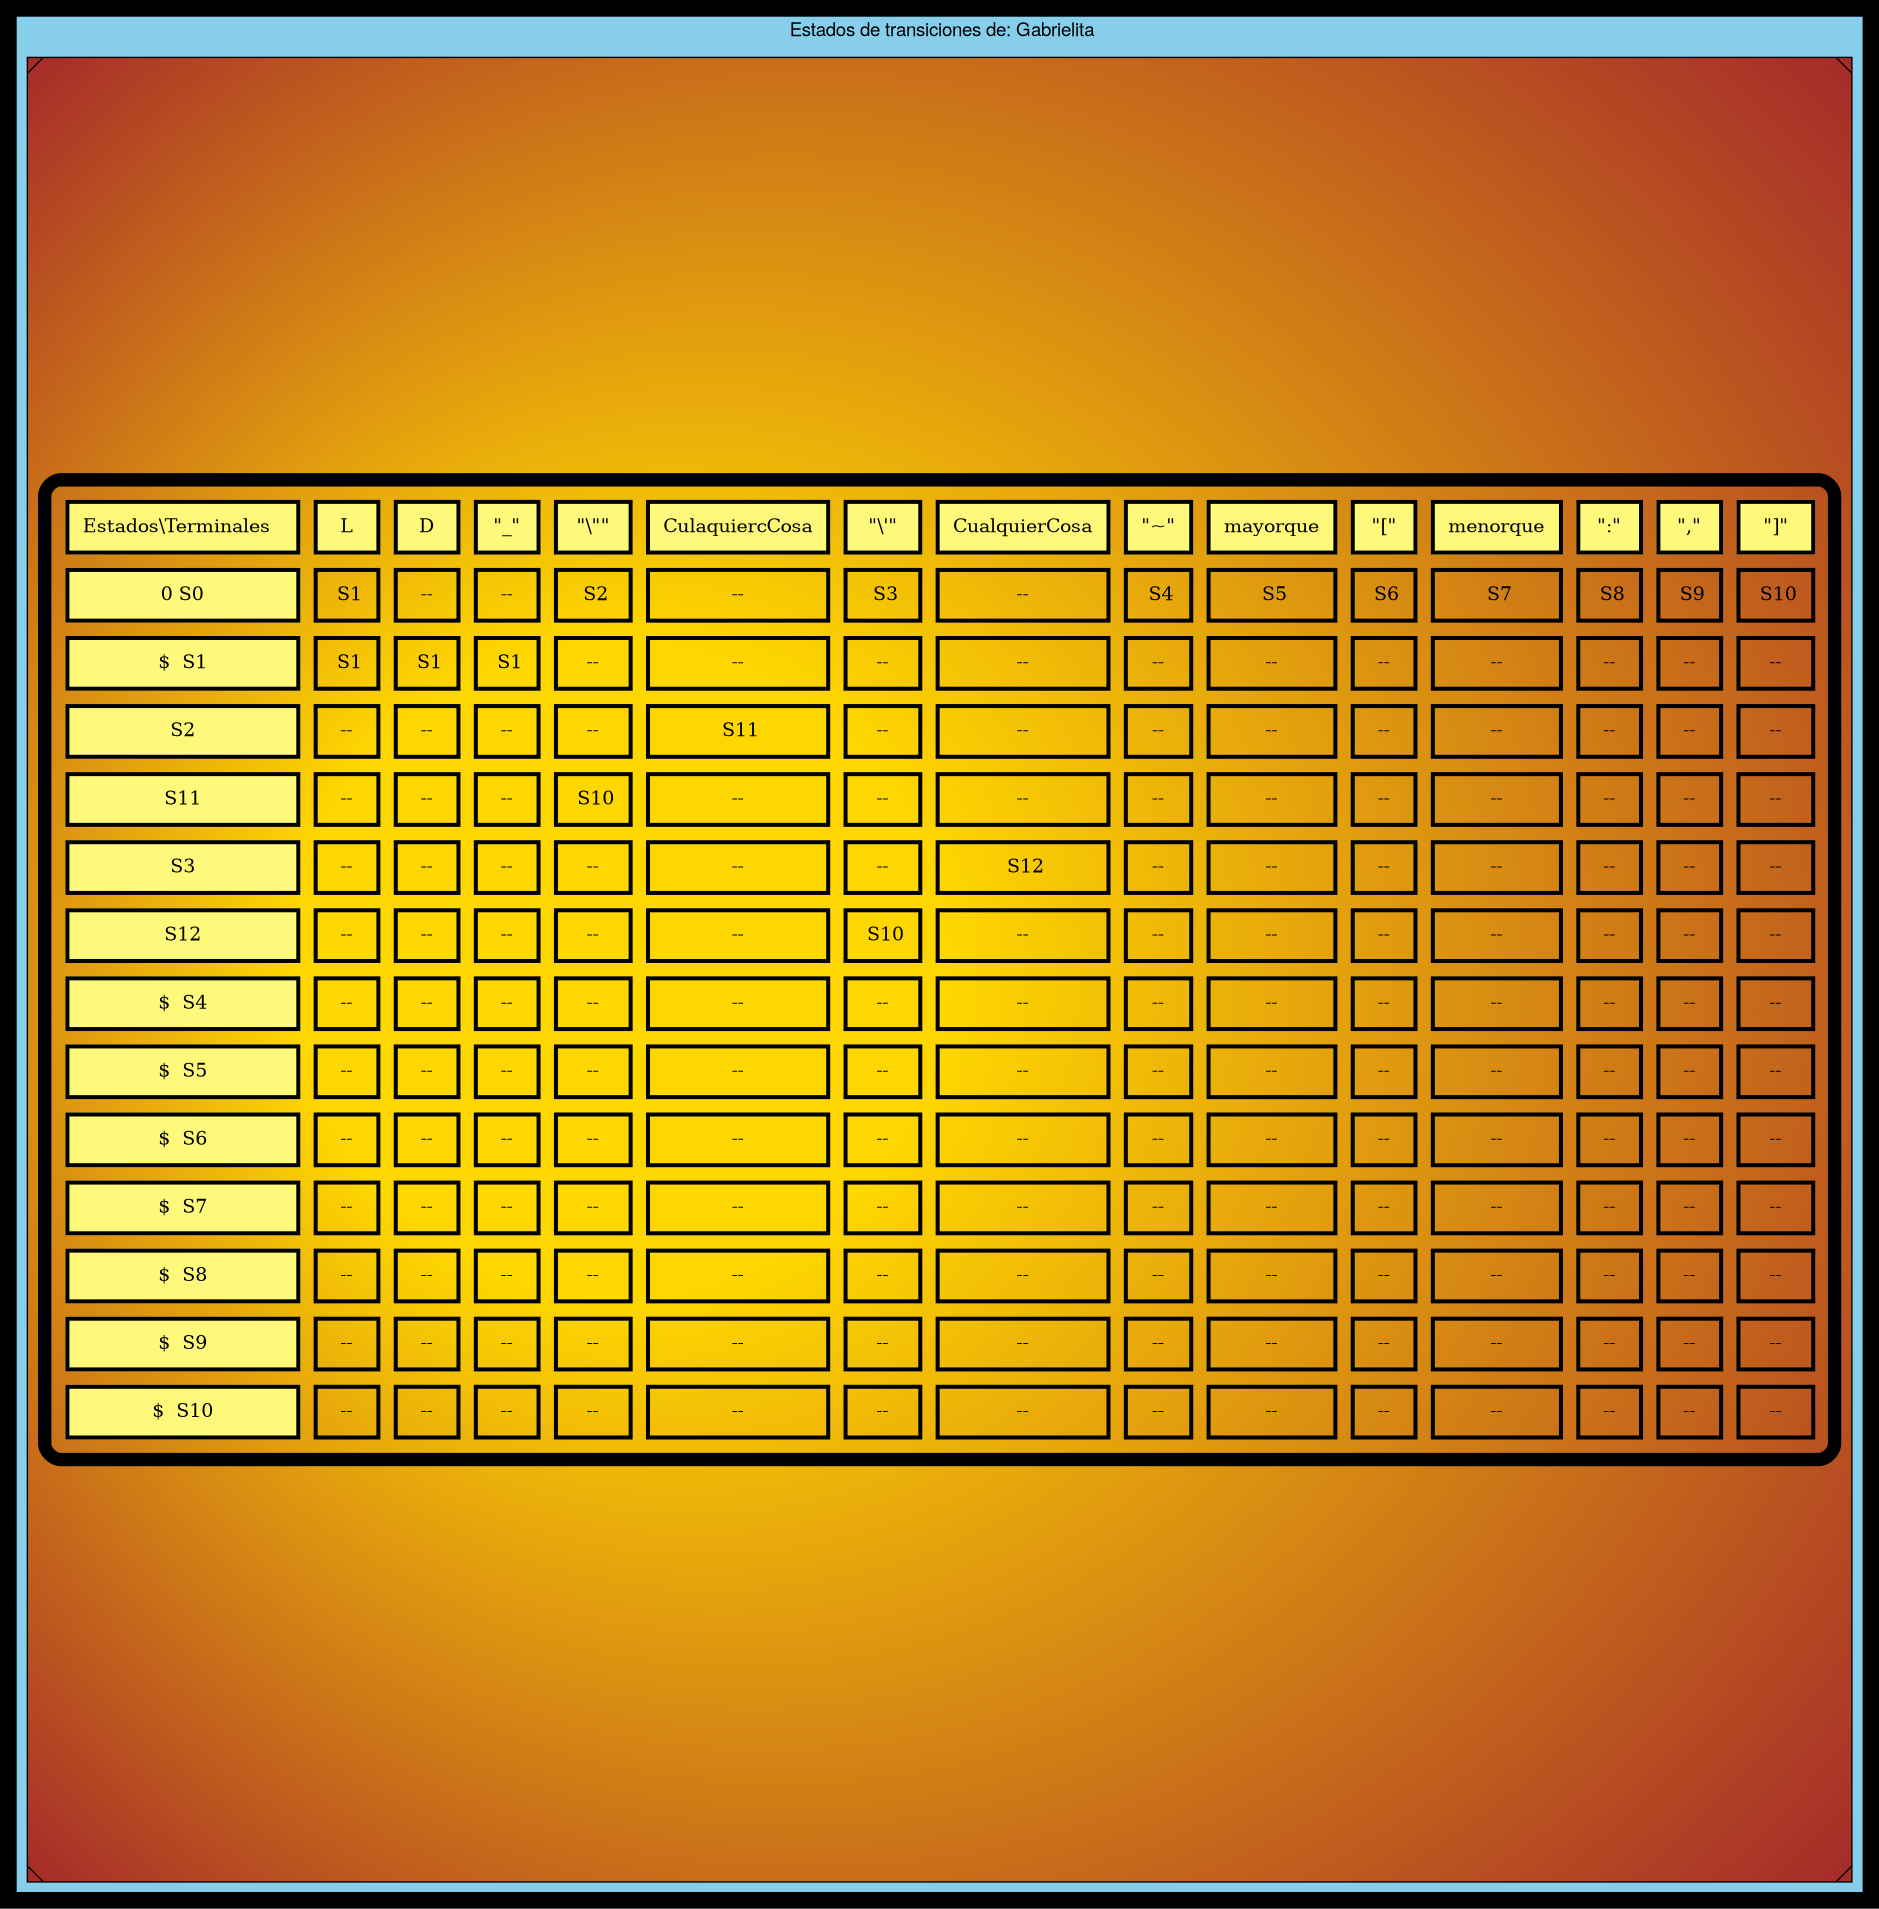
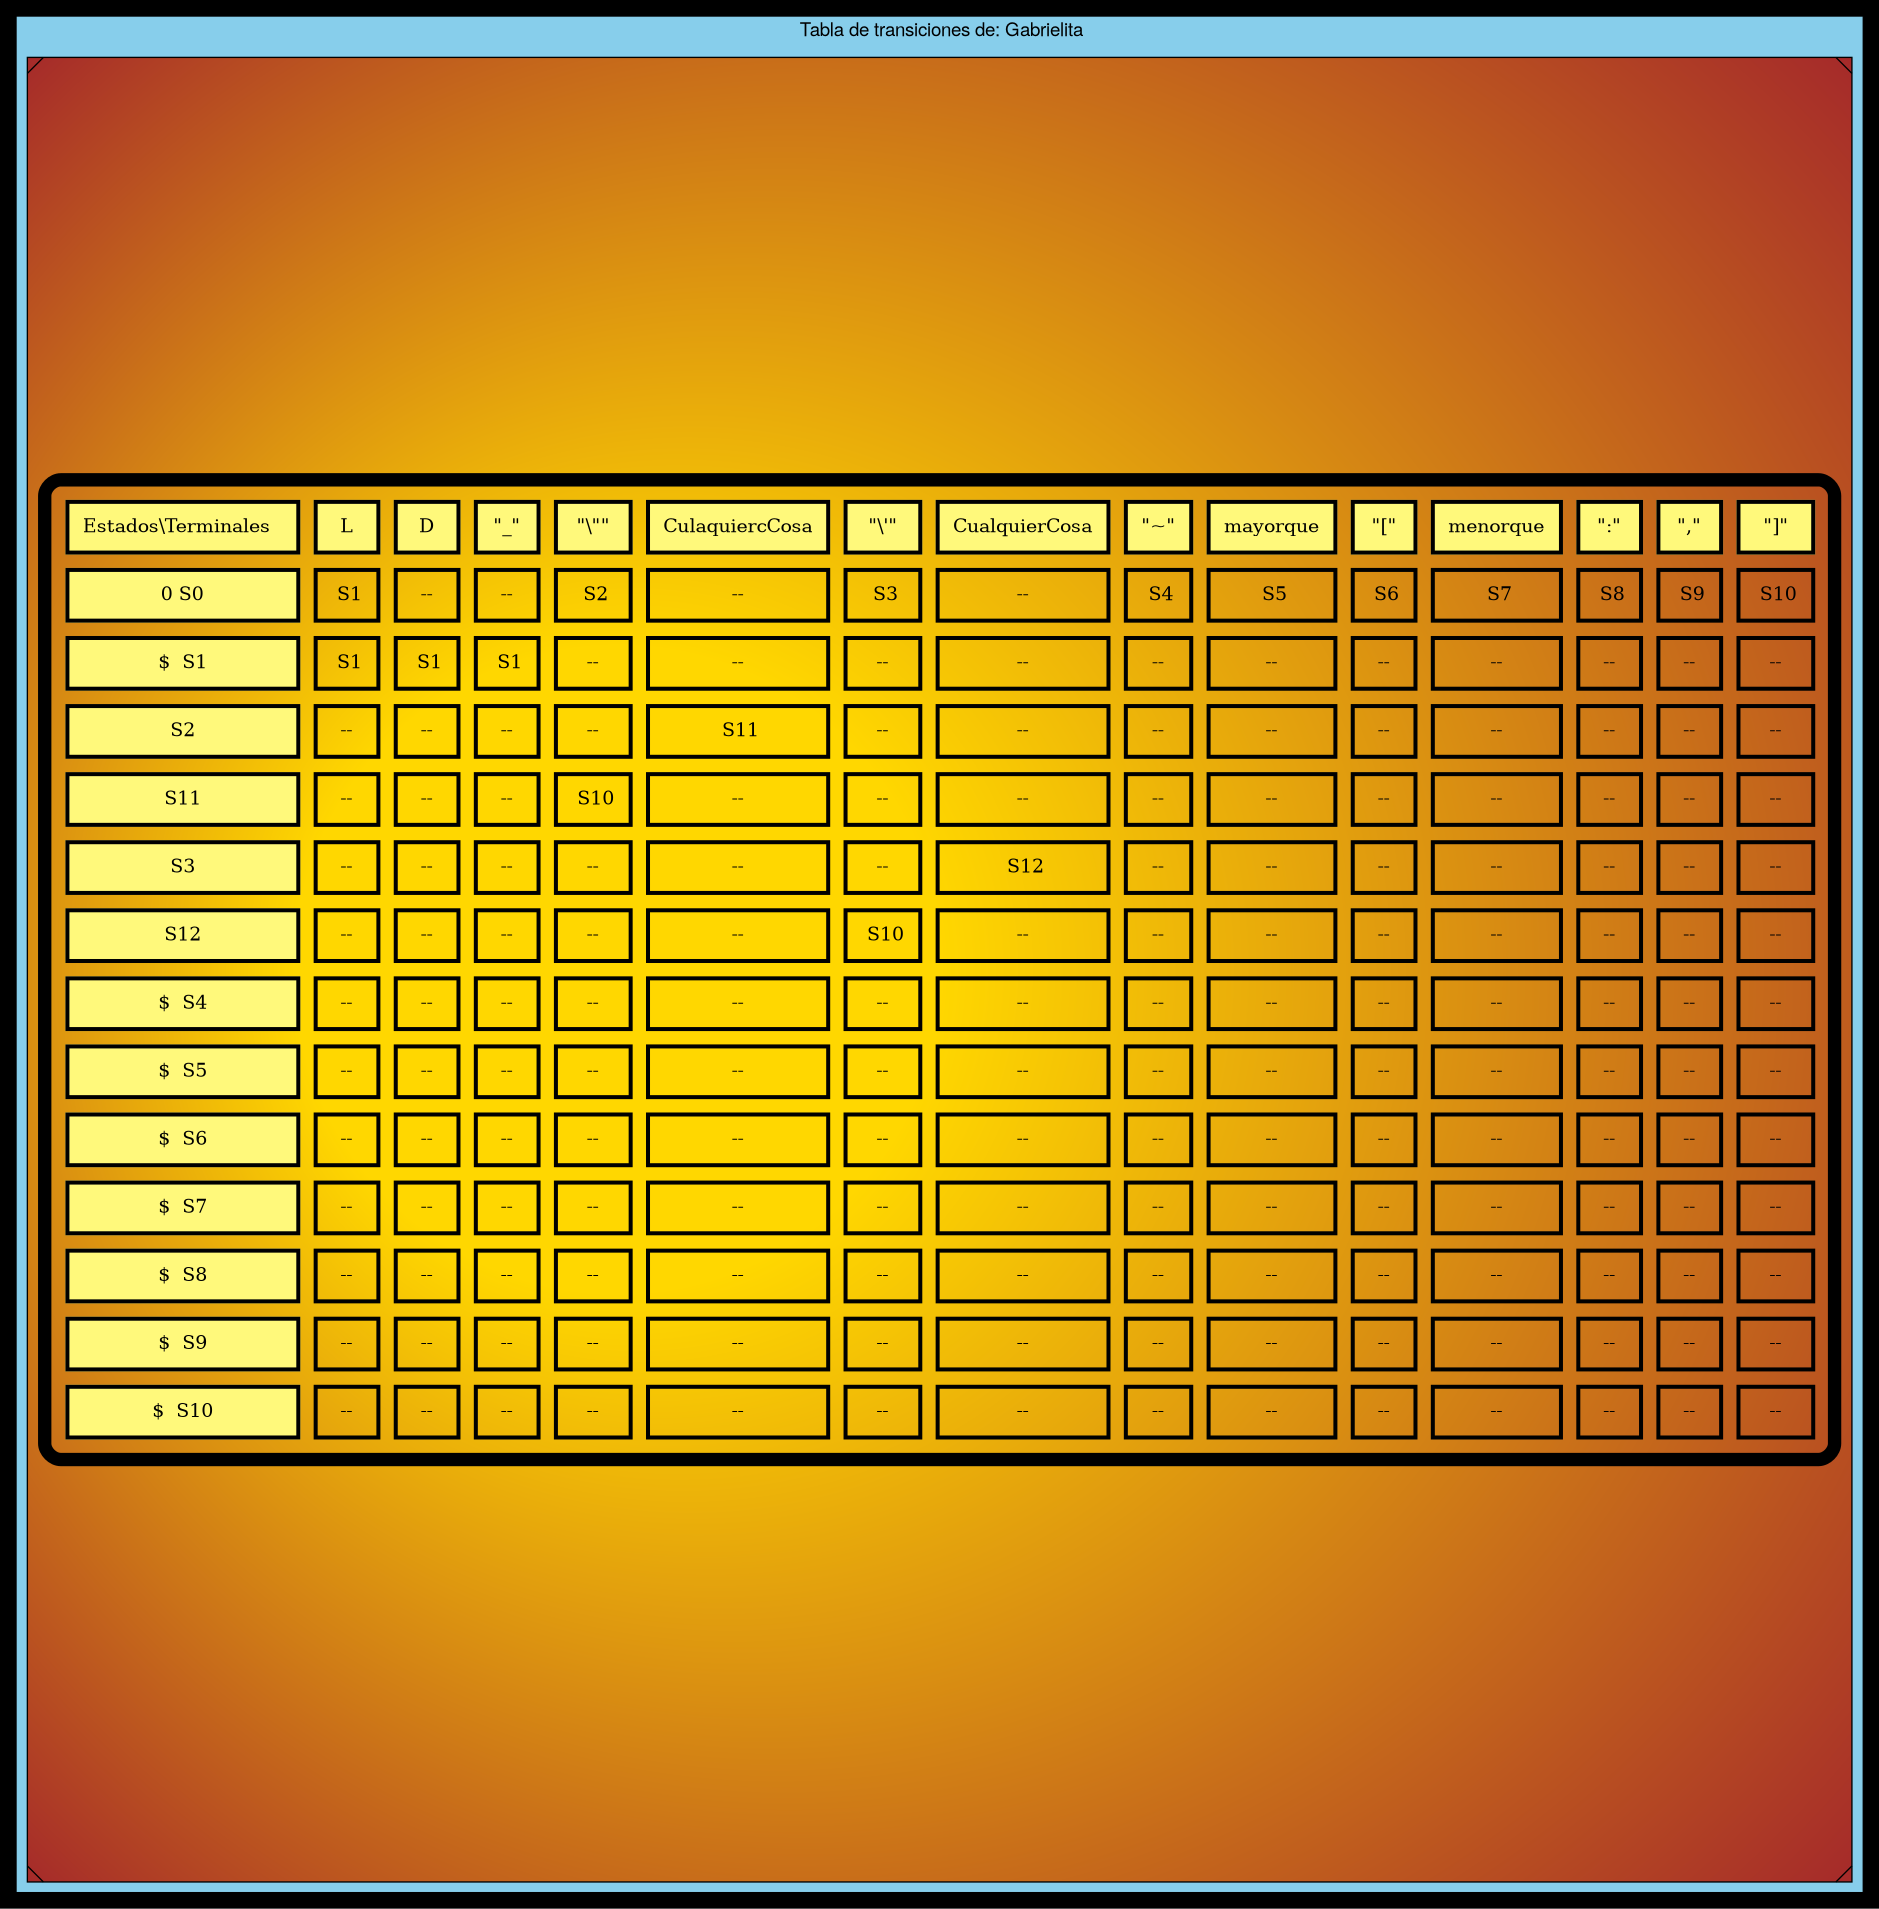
(940, 31) -> (940, 31)
